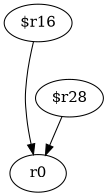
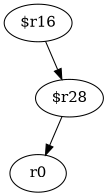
(26, 93) -> (52, 55)
